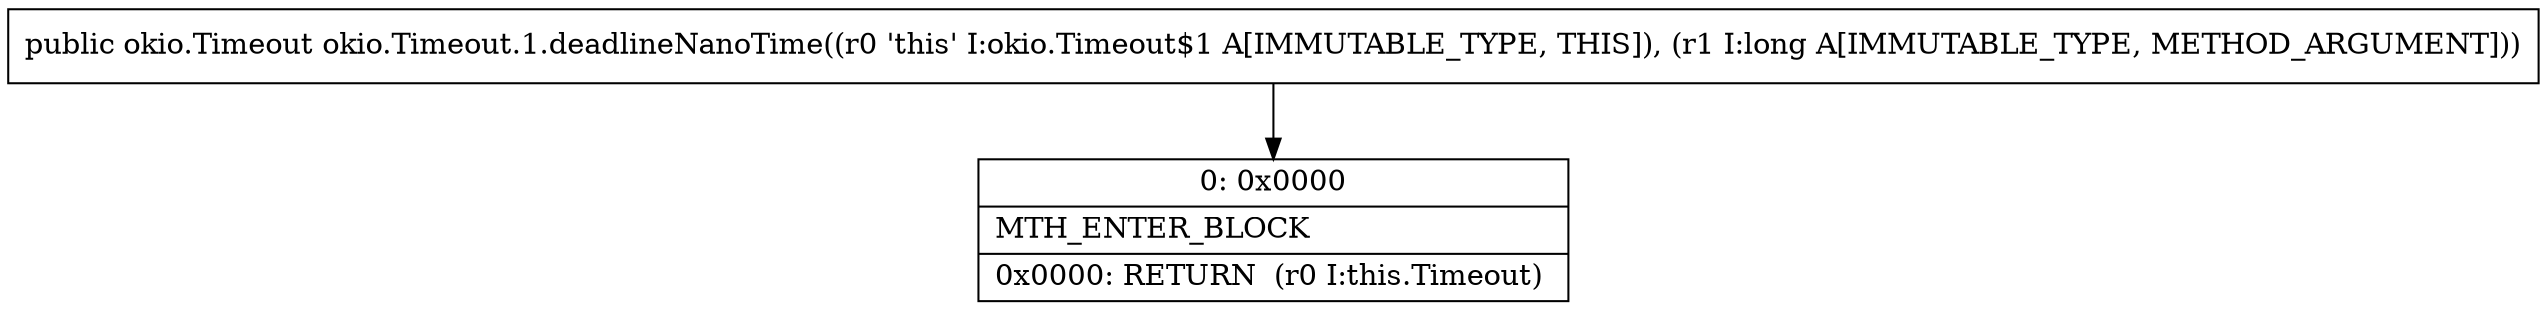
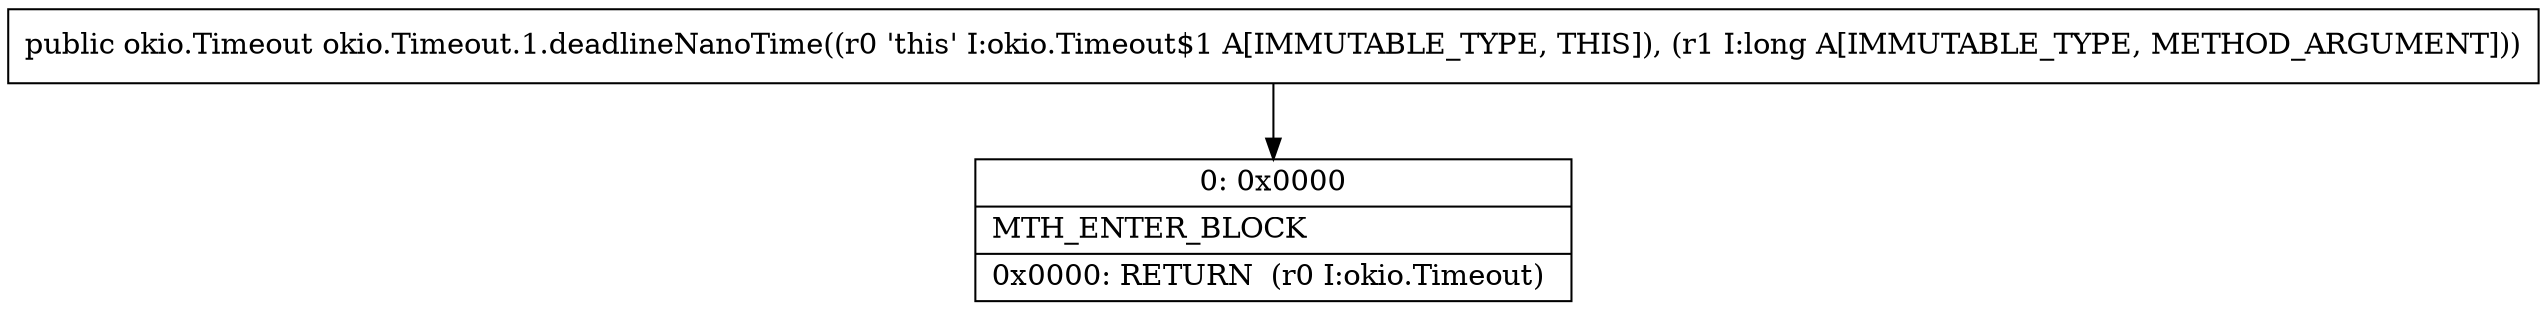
(1273, 276) -> (1273, 276)
